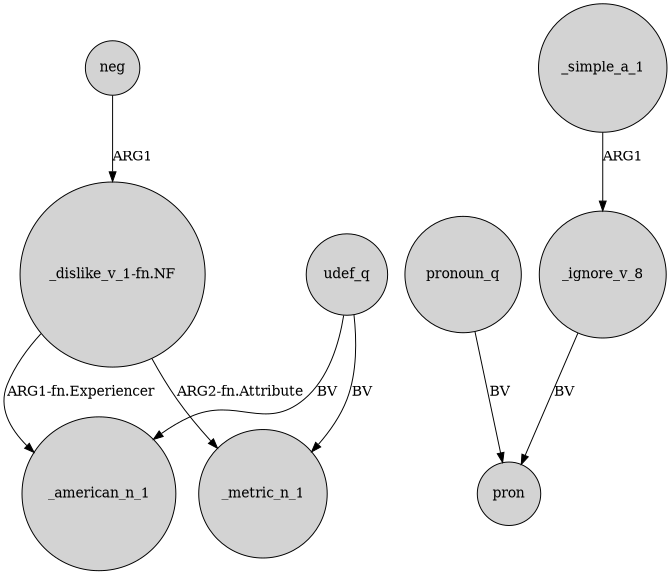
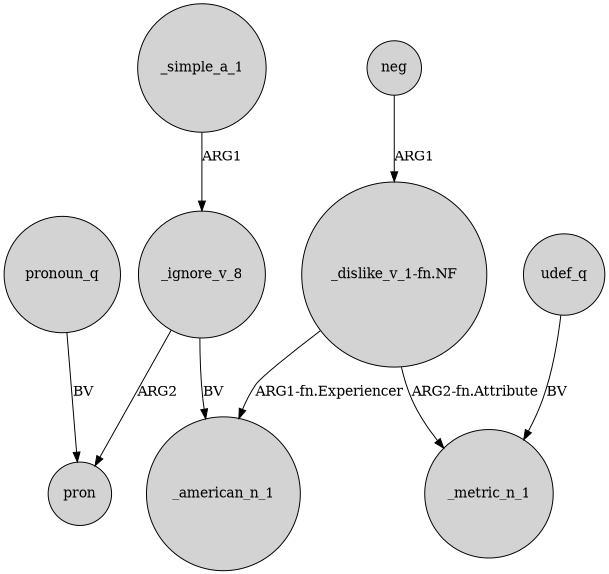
(564, 392) -> (157, 392)
(279, 412) -> (201, 374)
